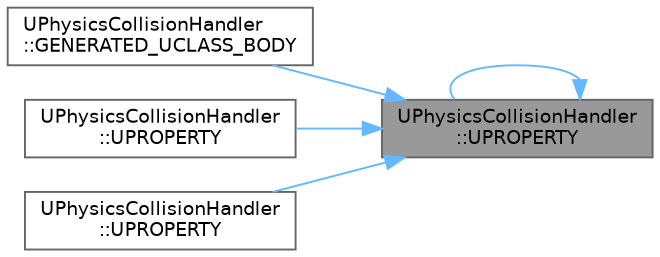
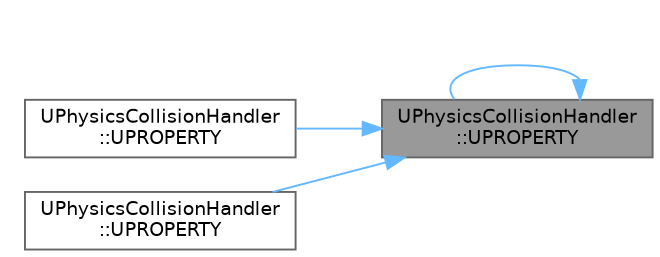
(160, 36) -> none
